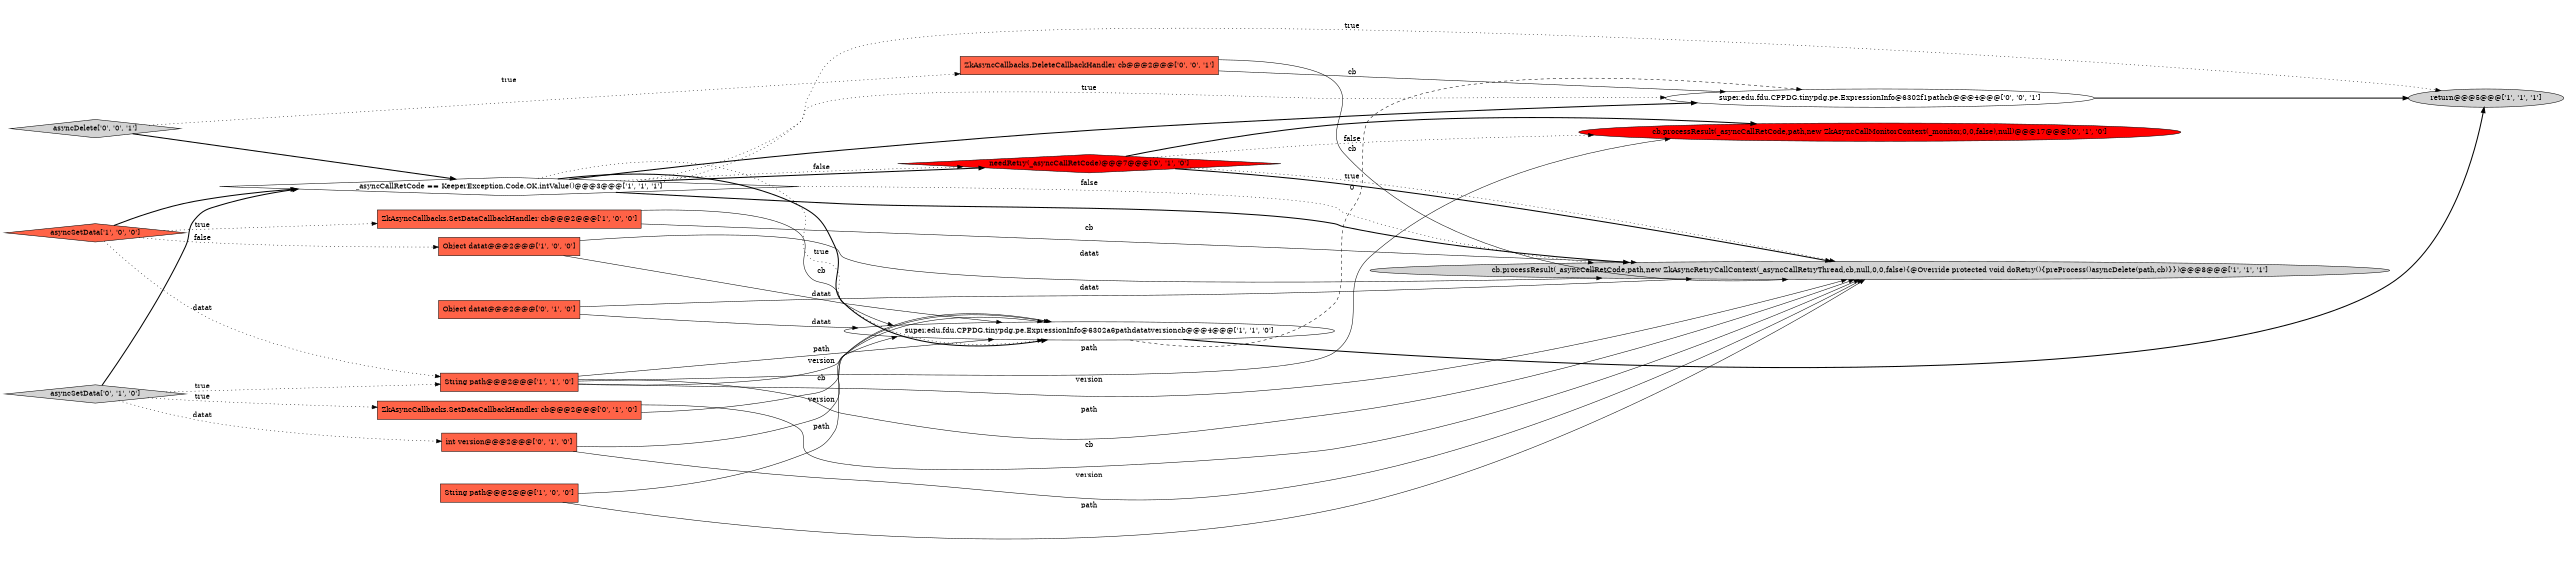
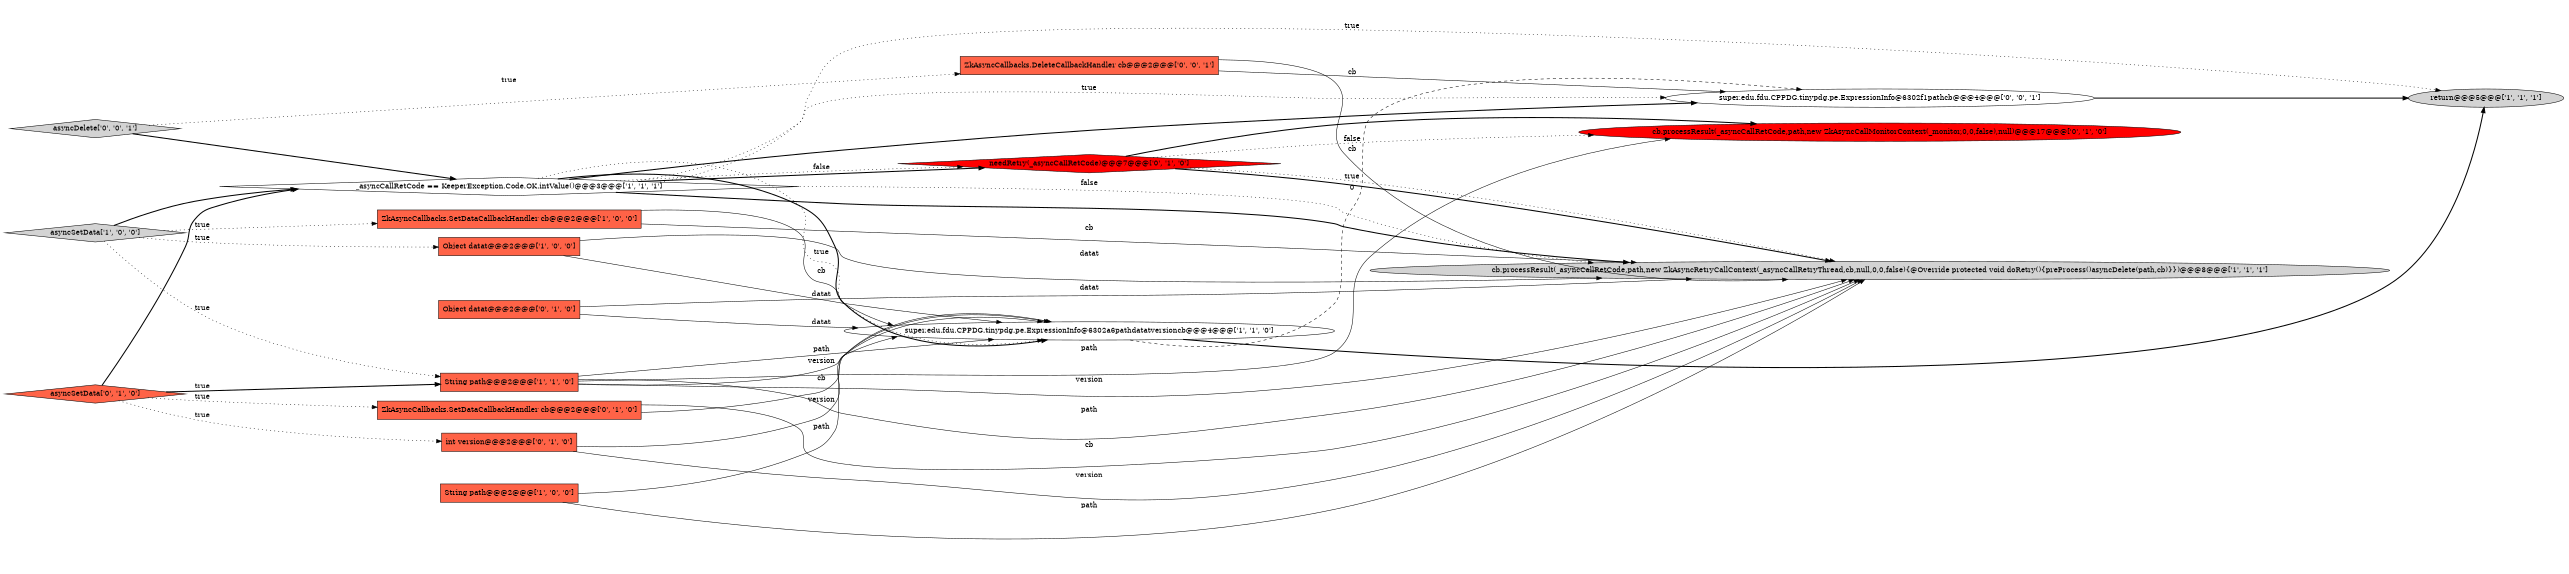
(95, 233) -> (95, 233)
(203, 238) -> (203, 238)
(203, 308) -> (203, 308)
(301, 388) -> (301, 388)
(95, 394) -> (95, 394)
(203, 416) -> (203, 416)
